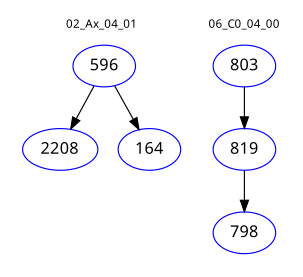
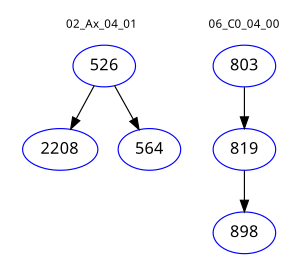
(104, 66) -> (104, 66)
(149, 149) -> (149, 149)
(244, 233) -> (244, 233)
